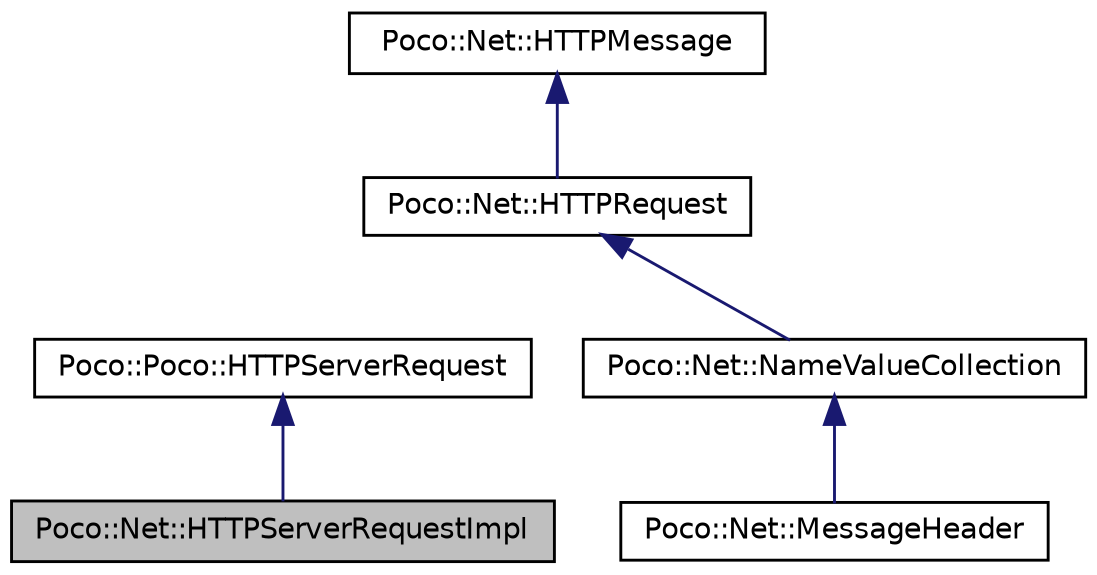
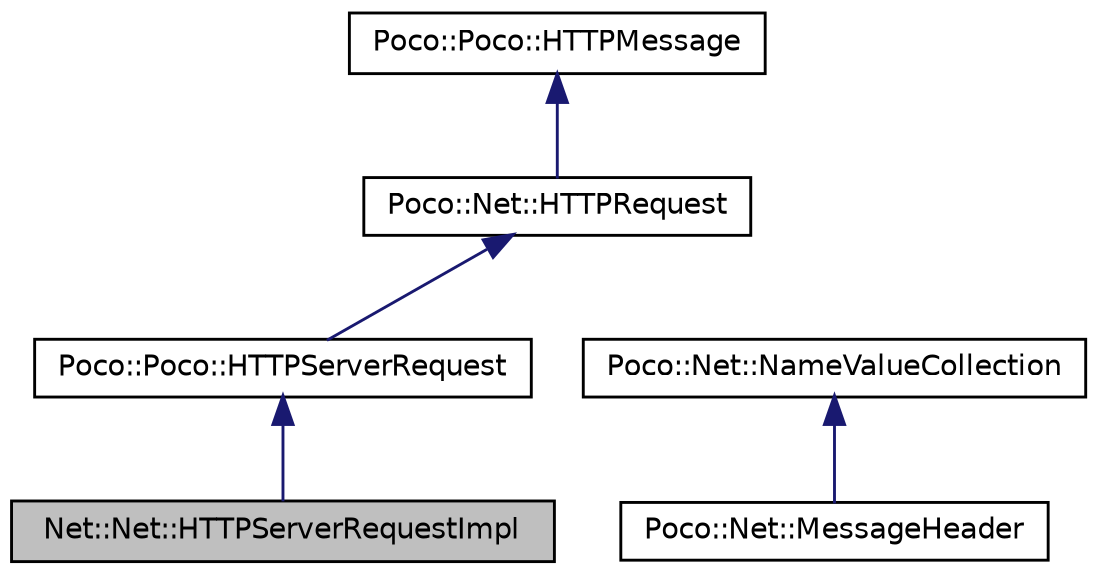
(557, 43) -> (557, 43)
(709, 295) -> (407, 295)
(283, 531) -> (283, 531)
